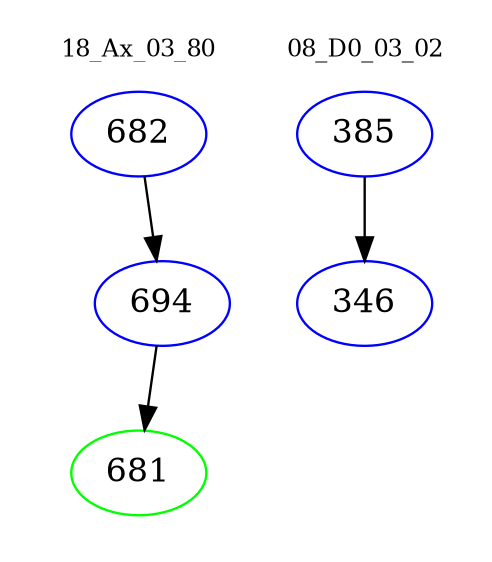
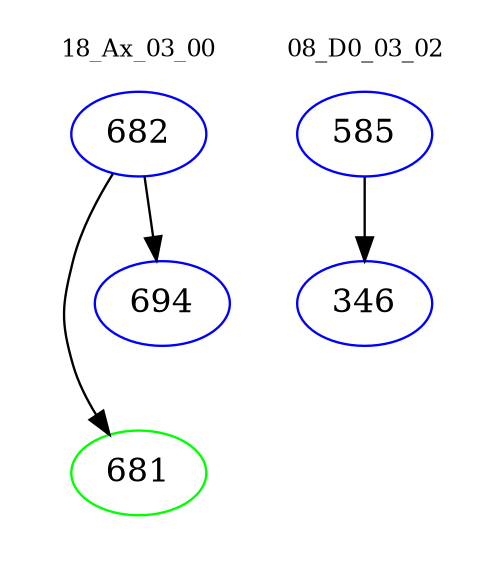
(139, 51) -> (139, 51)
(365, 134) -> (365, 134)
(152, 376) -> (66, 293)
